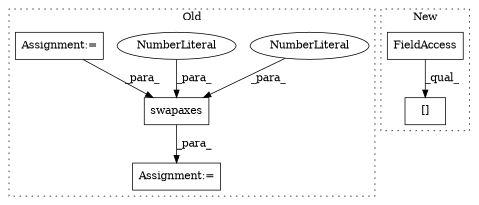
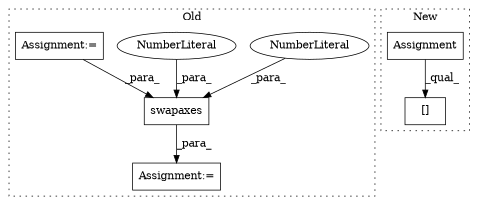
(425, 46) -> (425, 46)
